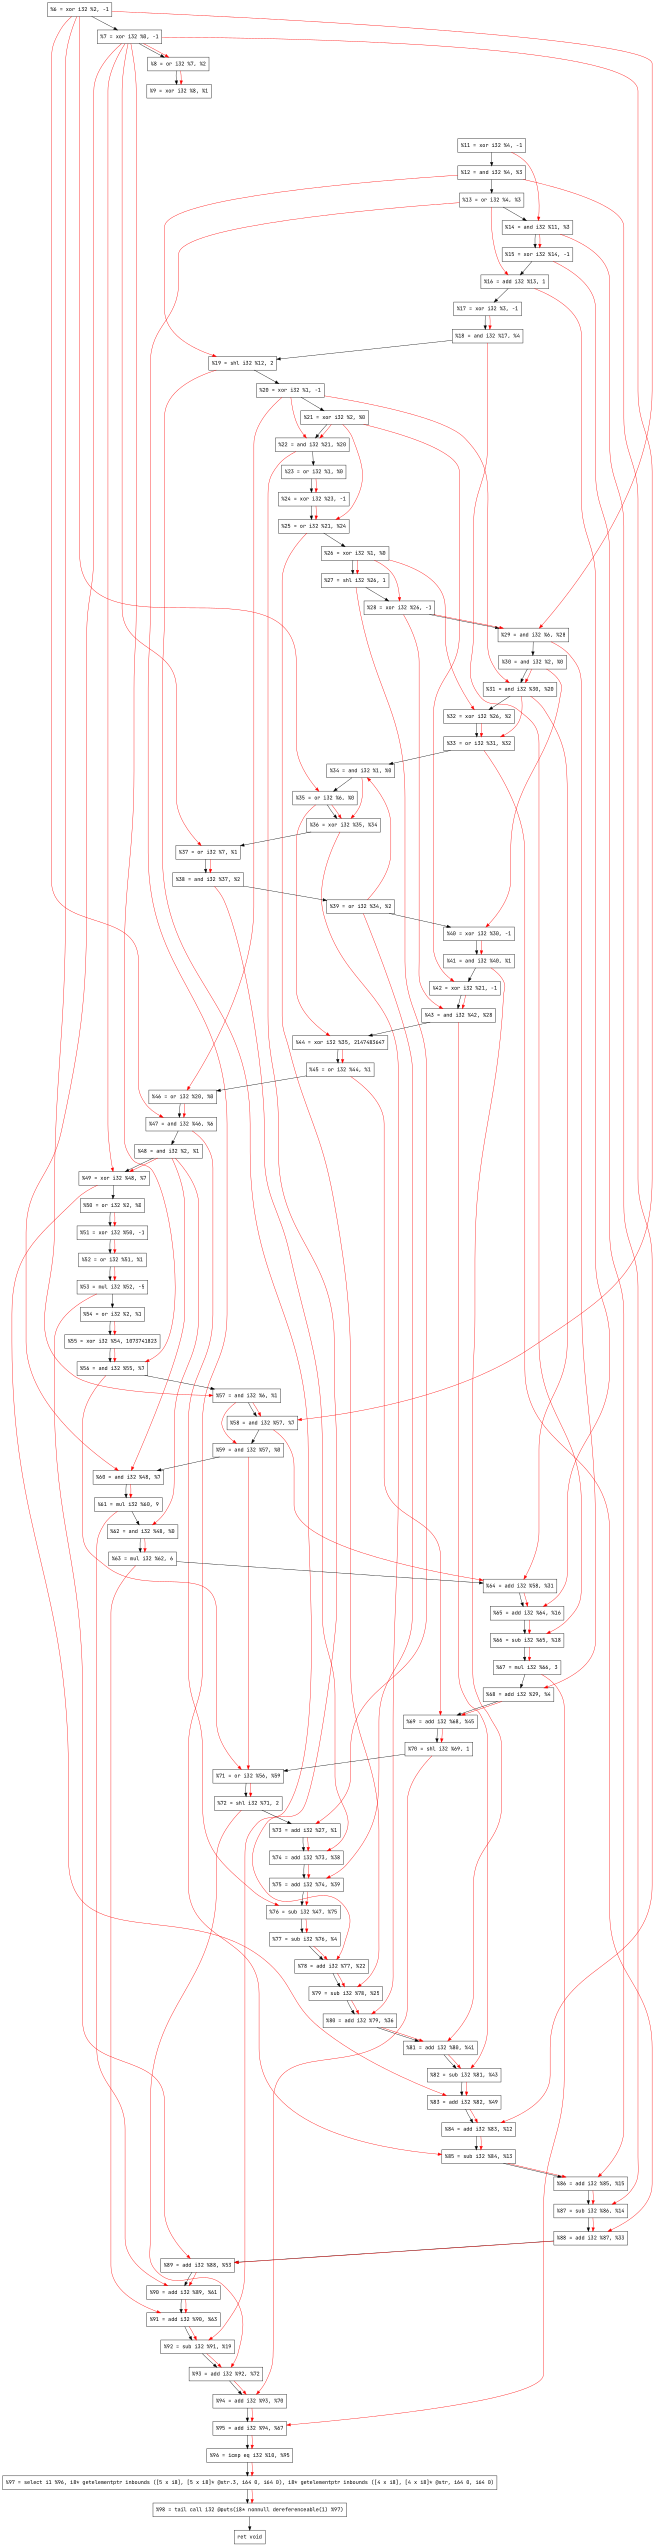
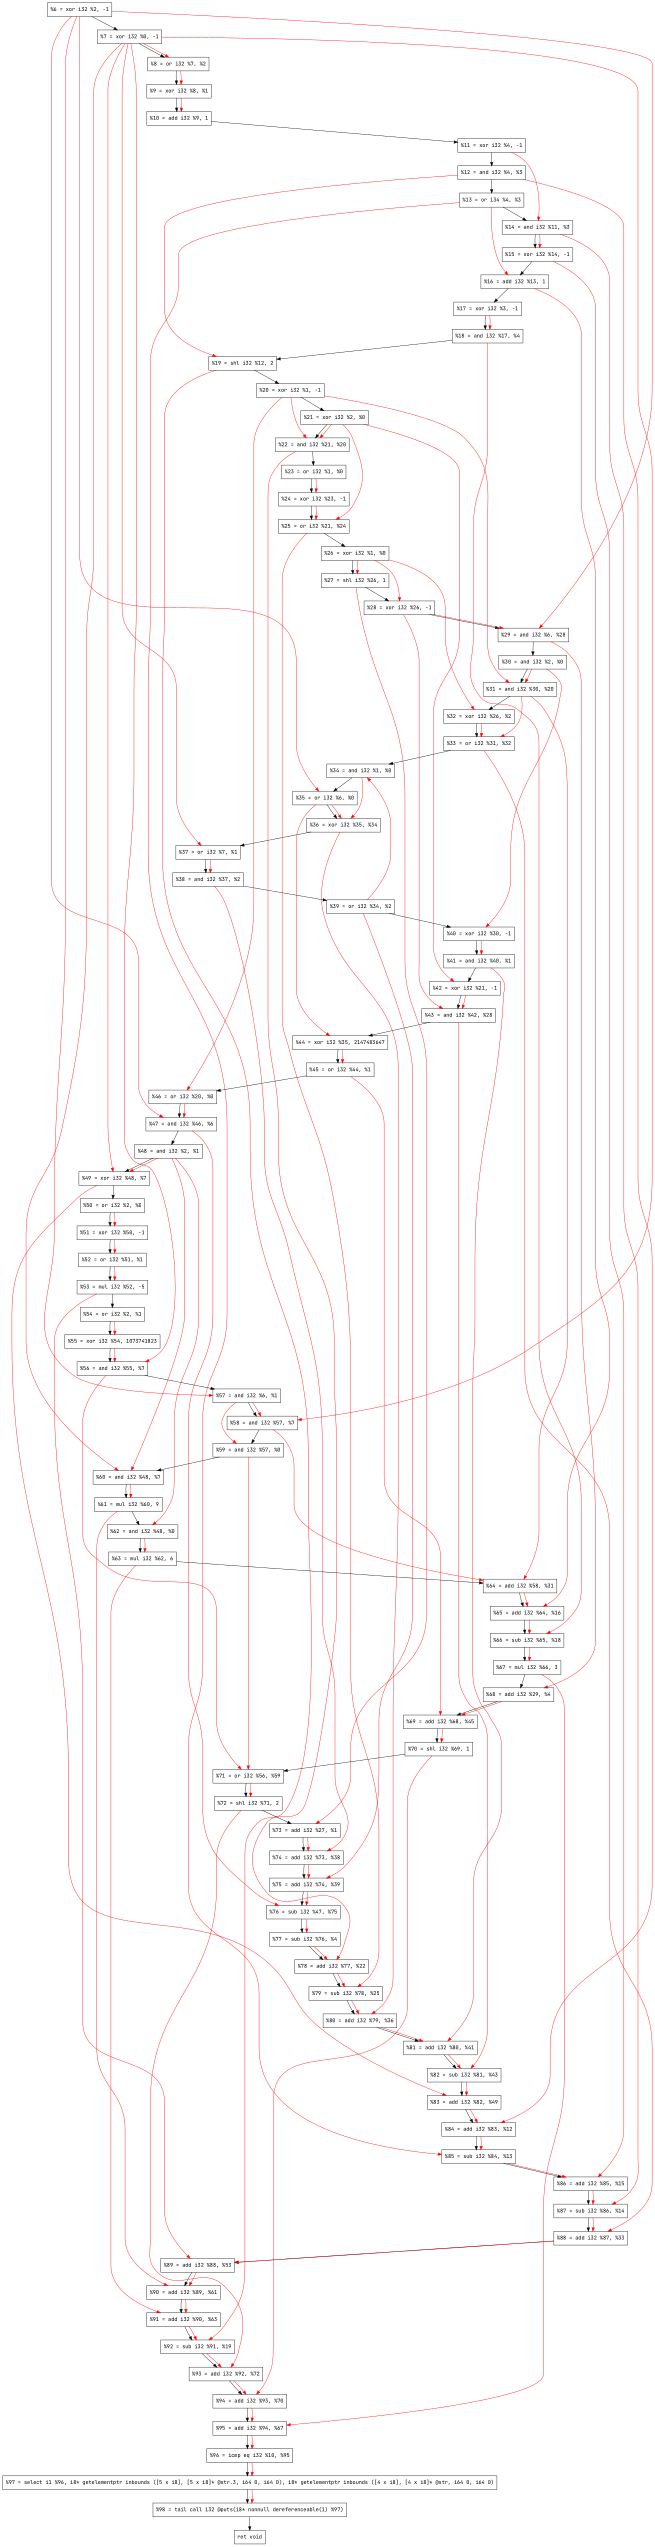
none -> (179, 118)
(492, 200) -> (492, 200)
